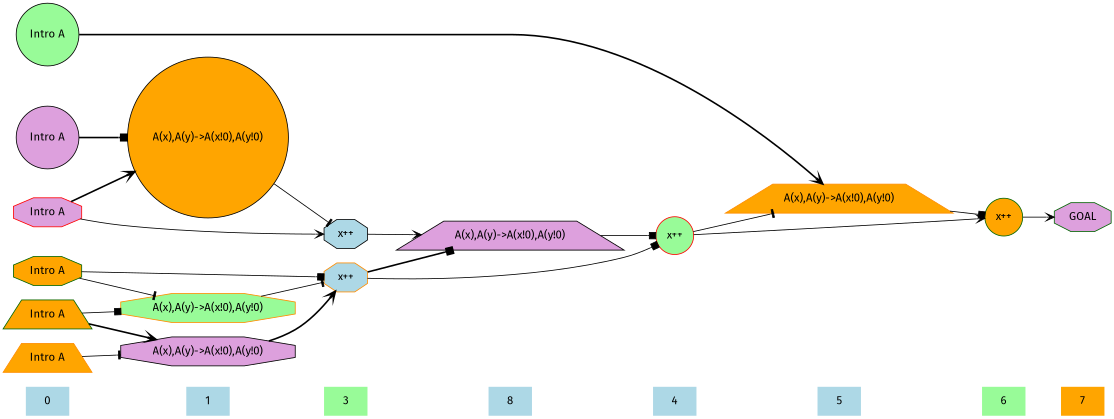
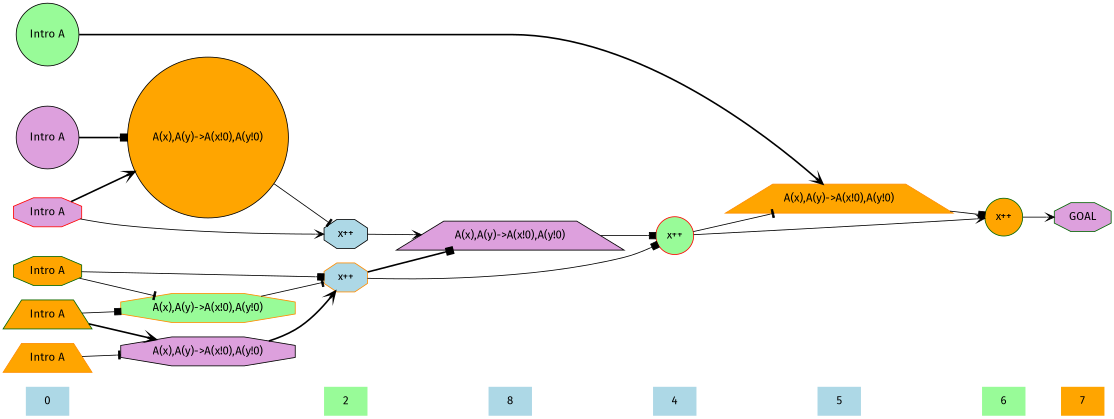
(208, 401) -> none
(346, 401) -> (346, 401)
